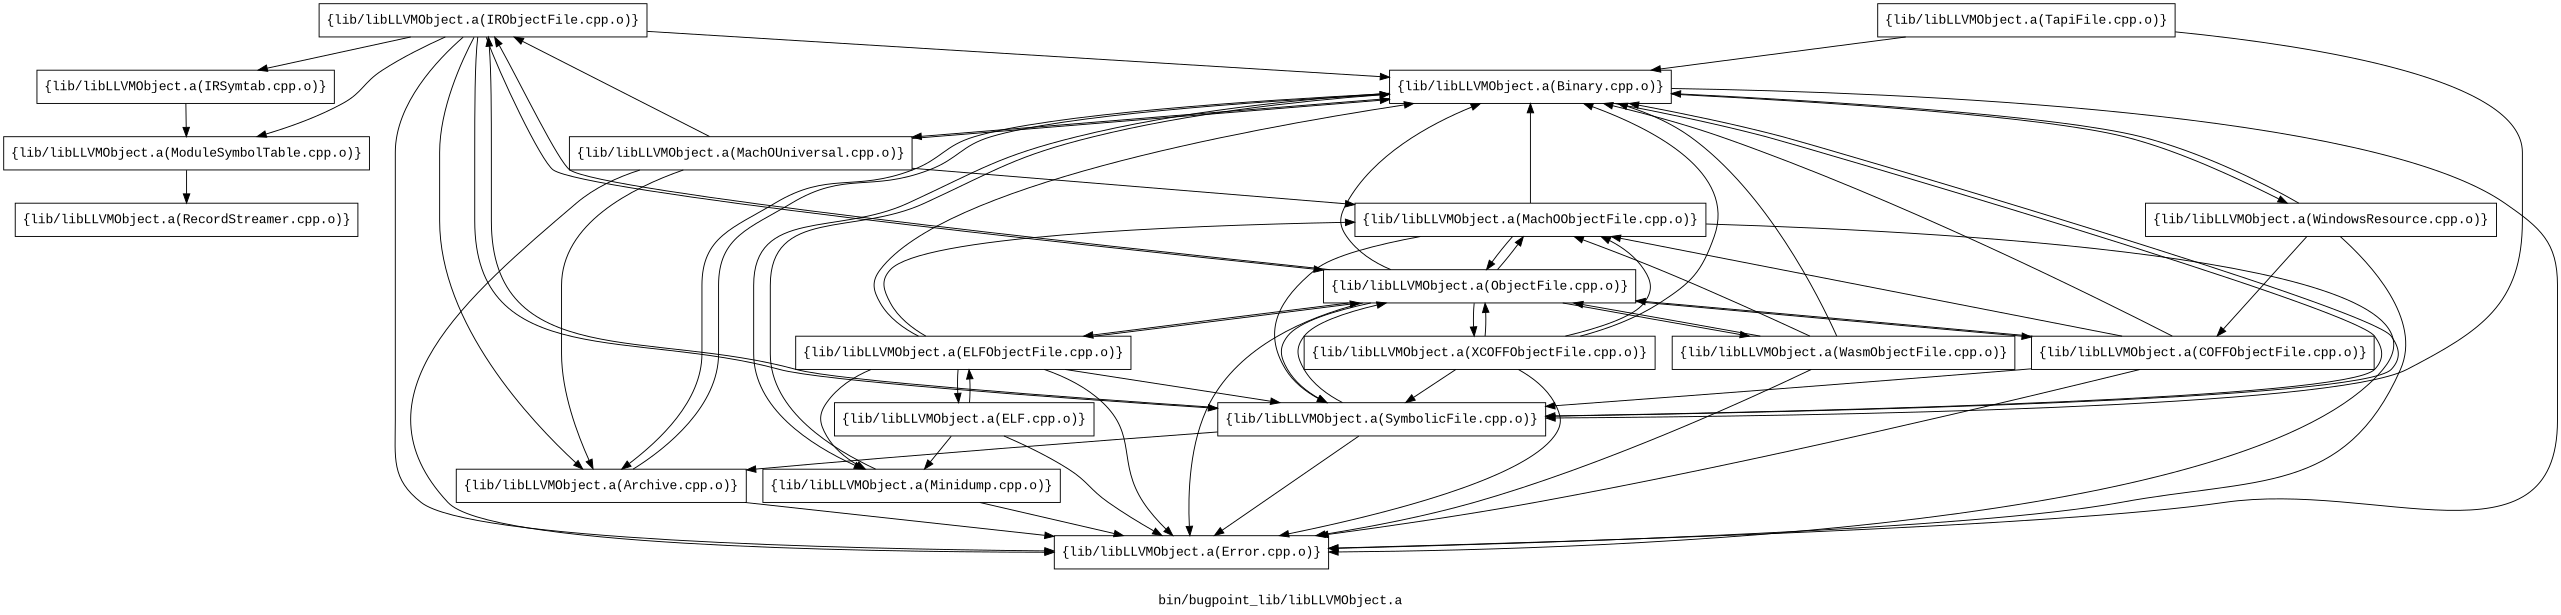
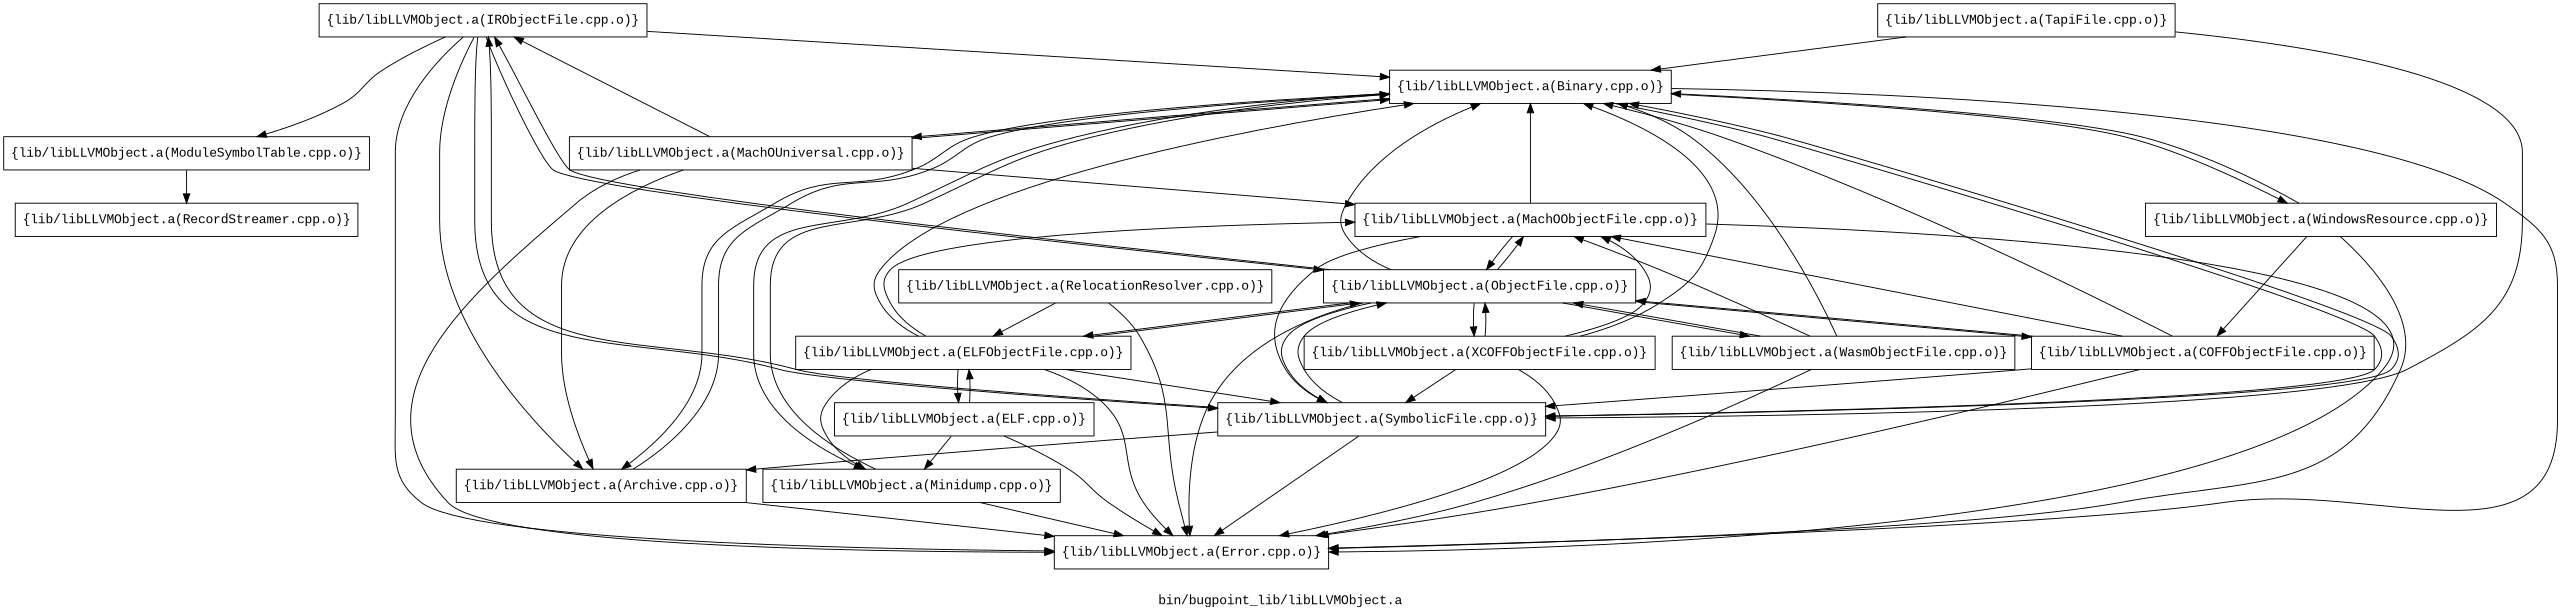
(186, 87) -> none
none -> (1085, 286)
